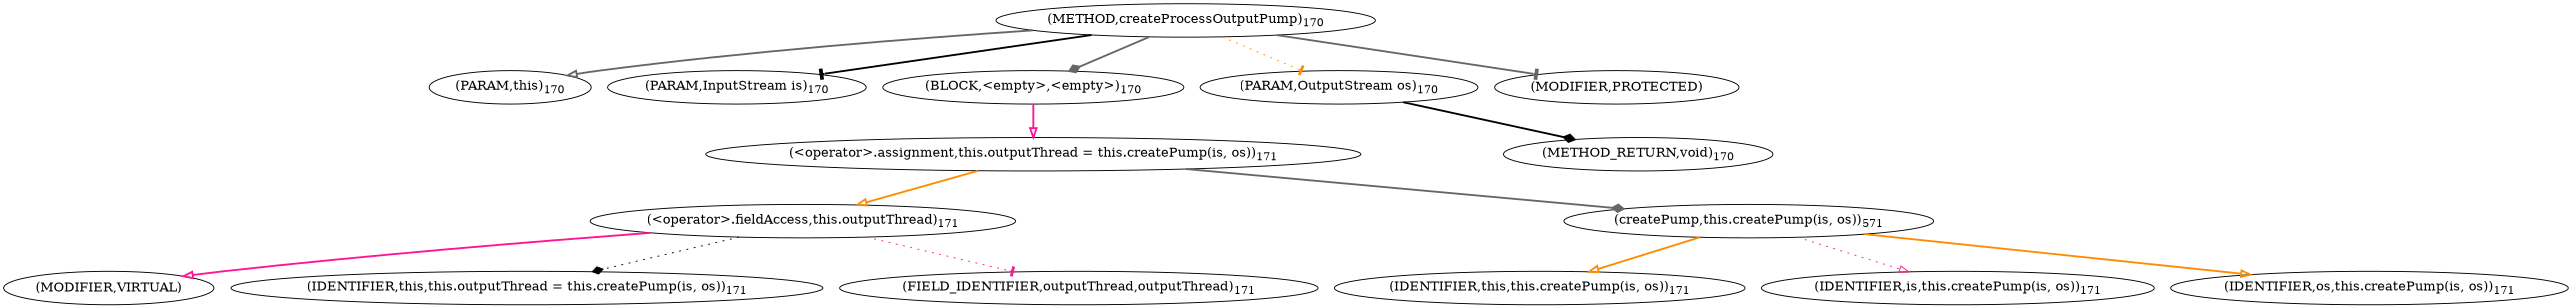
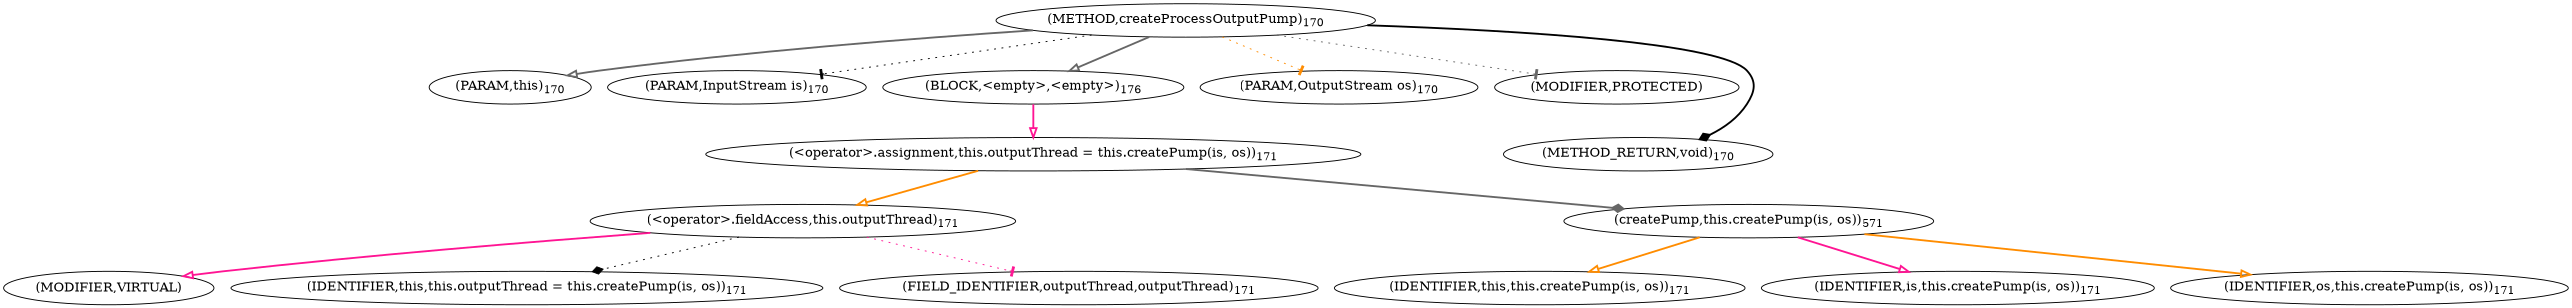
(1114, 52) -> (1114, 52)
(958, 54) -> (958, 54)
(1405, 54) -> (1405, 54)
(1131, 86) -> (1131, 86)
(1483, 120) -> (1602, 39)
(1849, 253) -> (1849, 253)
